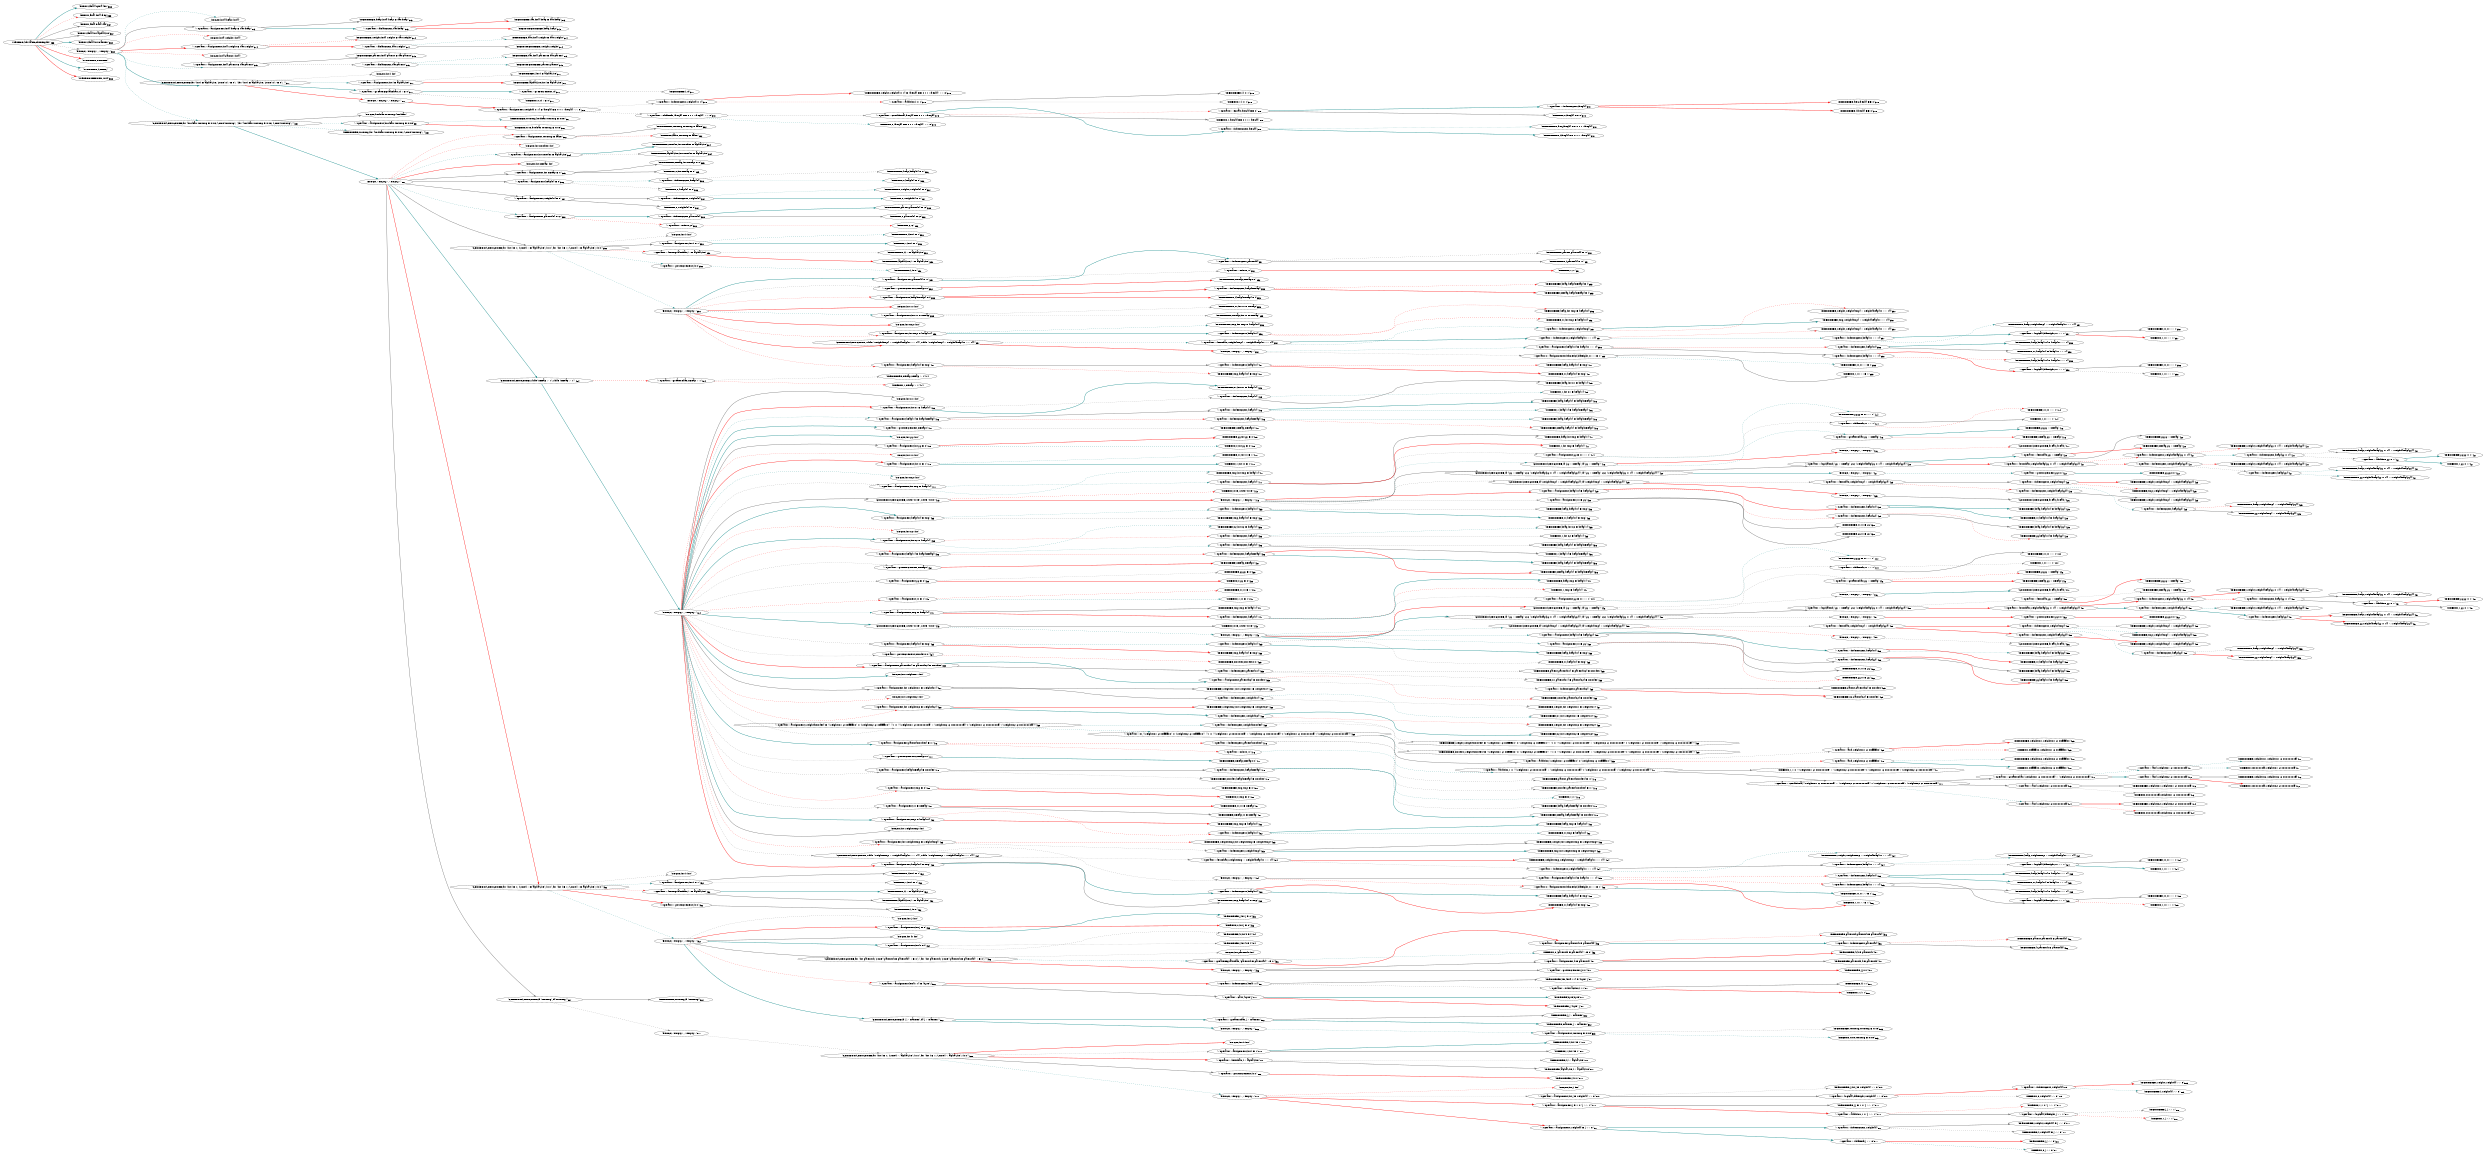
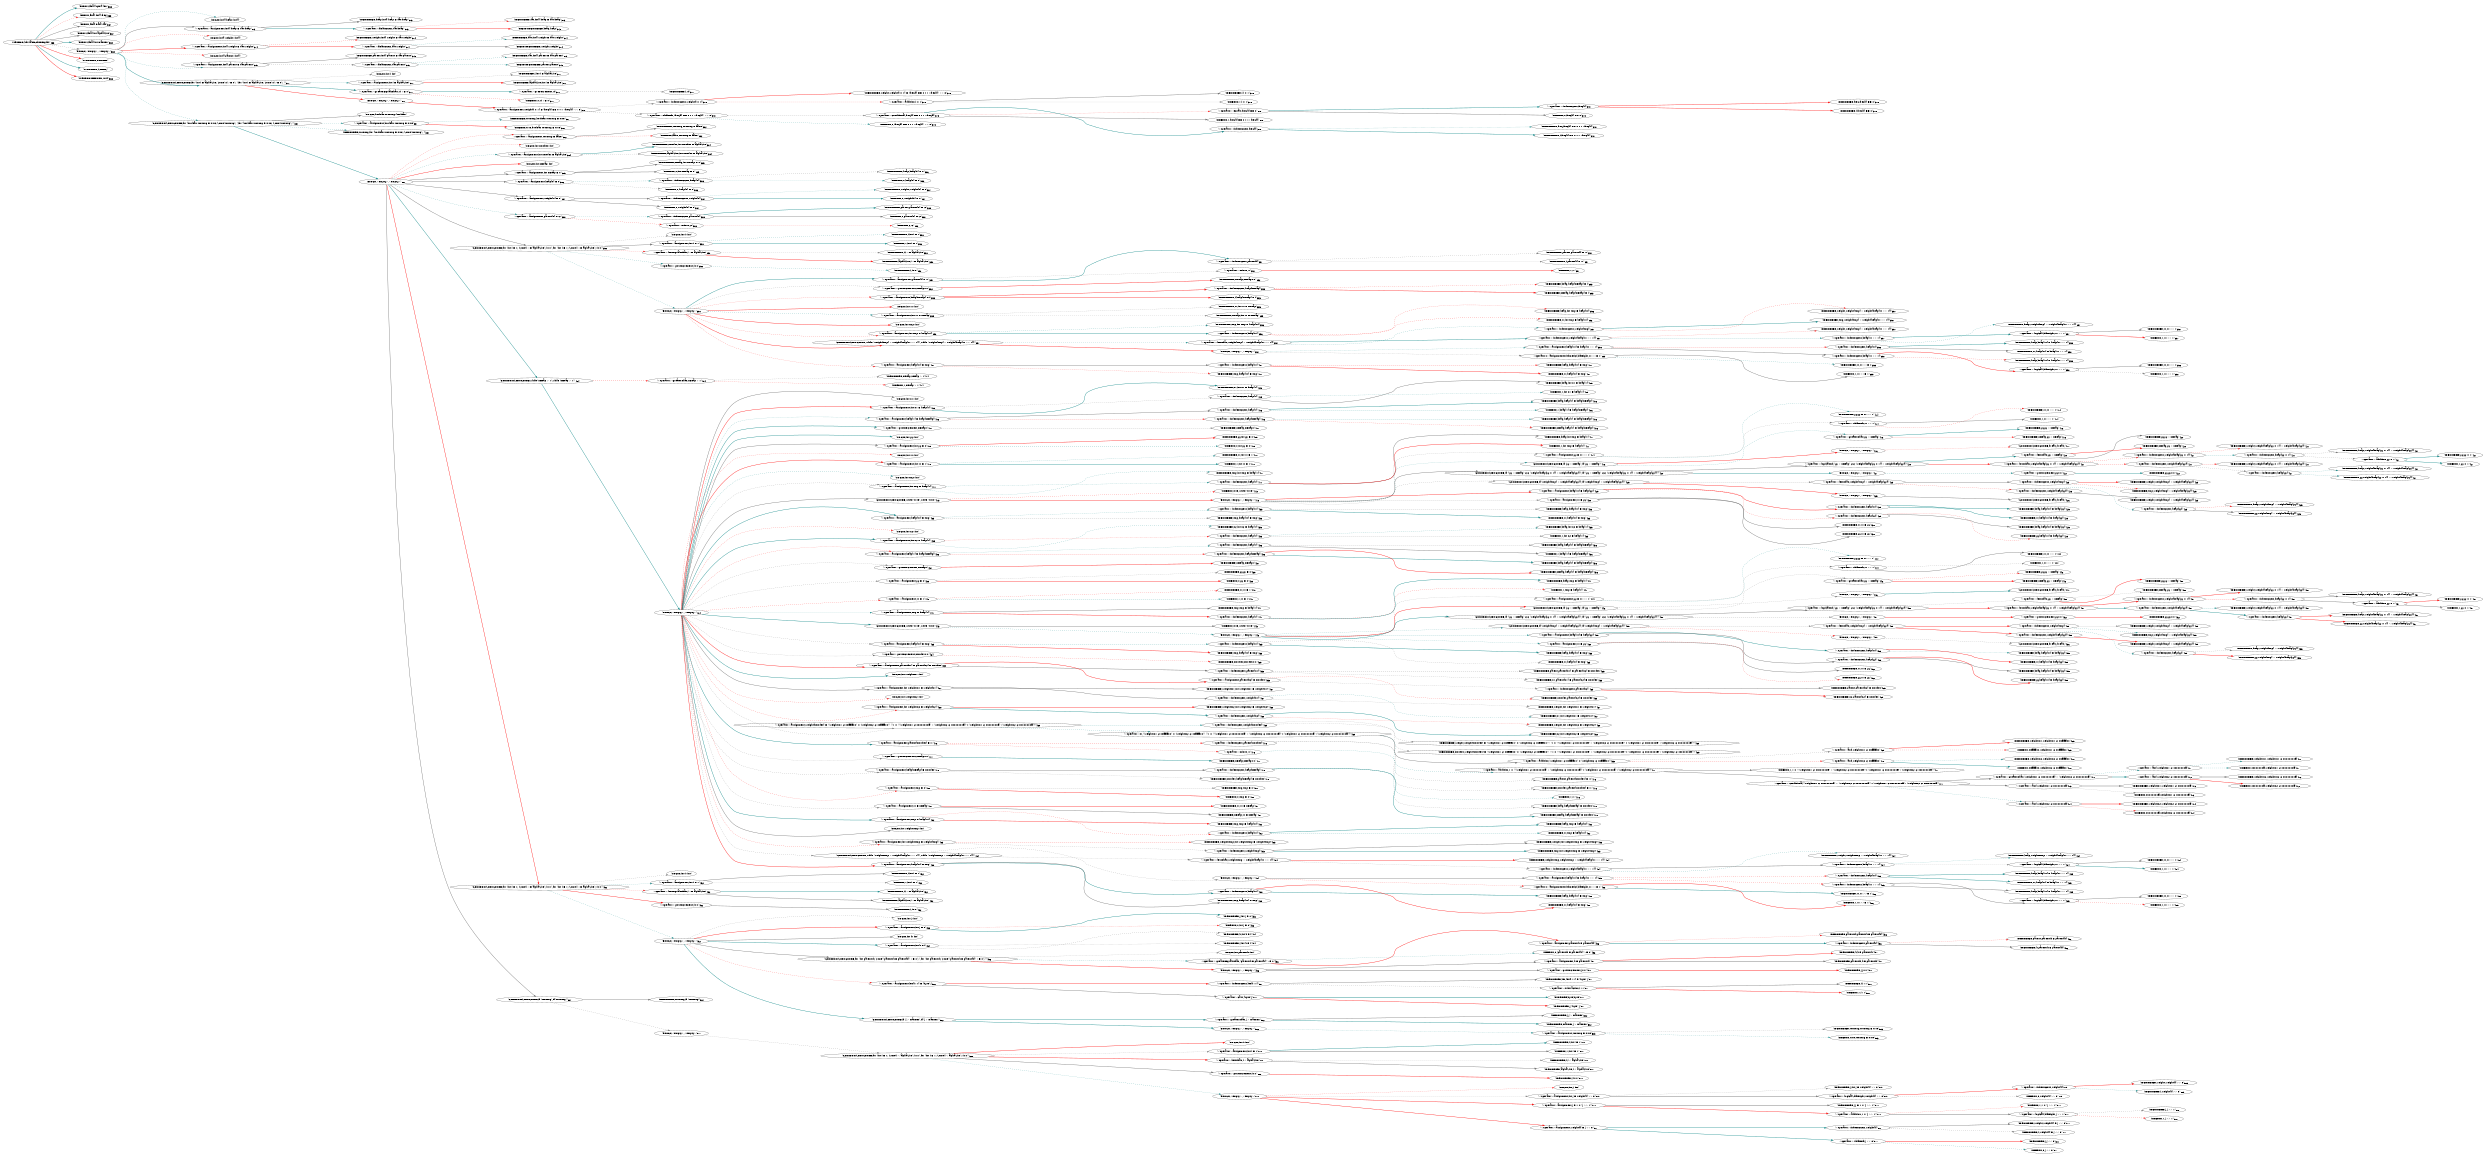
(459, 24) -> (459, 24)
(466, 97) -> (466, 97)
(611, 217) -> (611, 217)
(1406, 262) -> (1406, 262)
(1070, 667) -> (1070, 667)
(1078, 926) -> (1078, 926)
